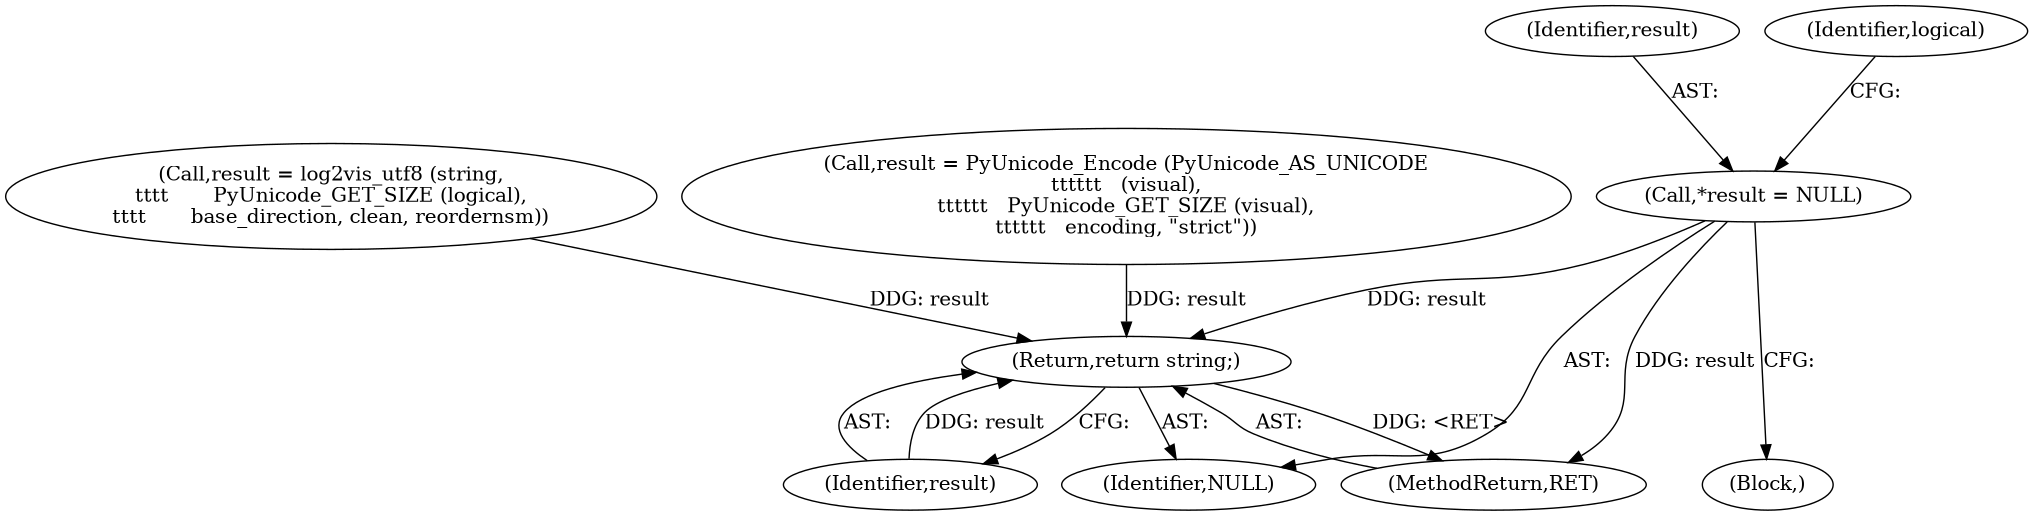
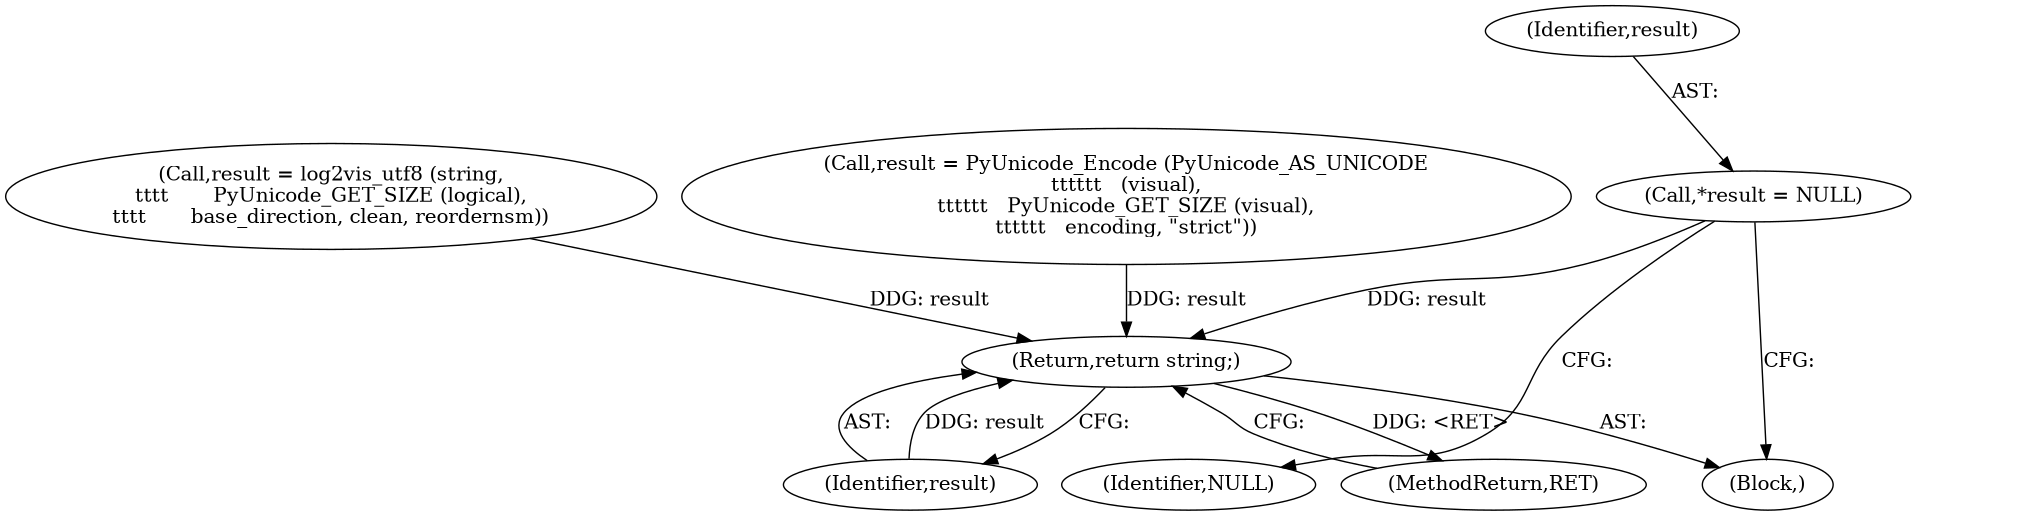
(1896, 31) -> none
(1637, 332) -> none
(1590, 362) -> (1590, 362)
(1154, 417) -> (1487, 407)
(1283, 423) -> (1283, 423)
